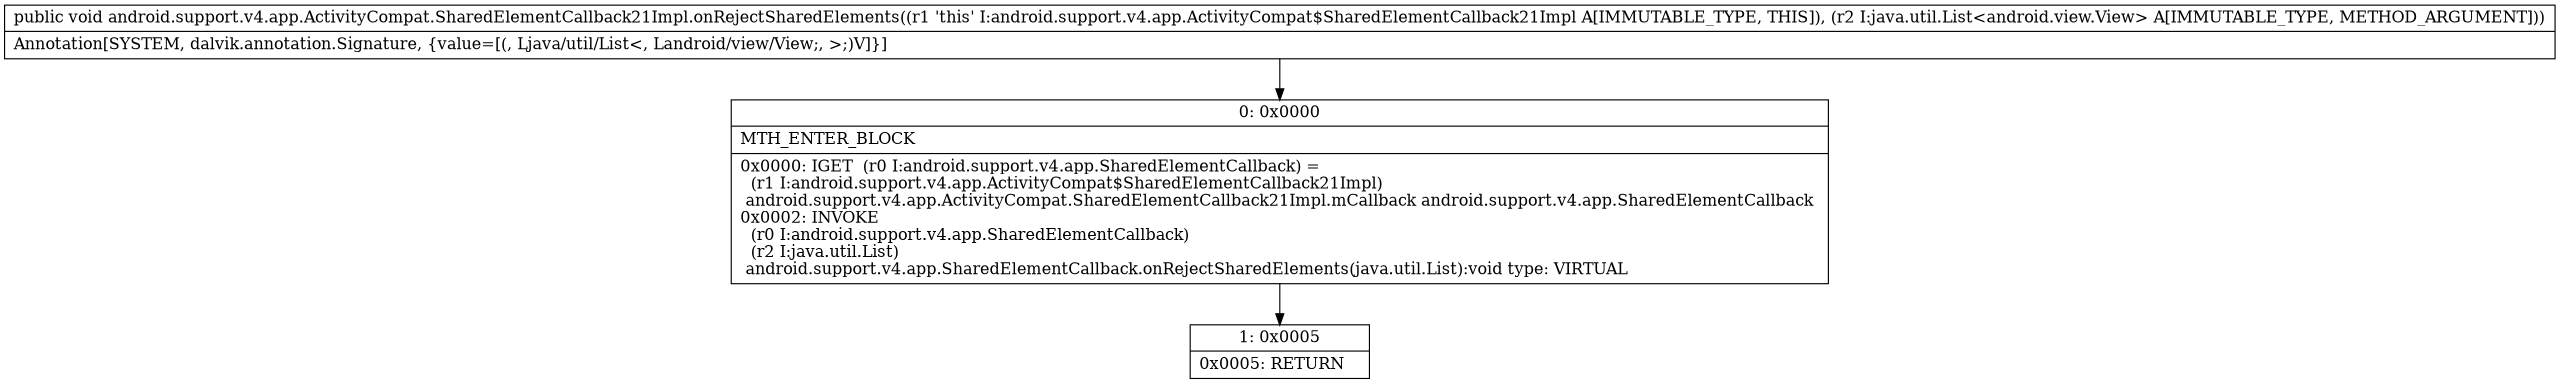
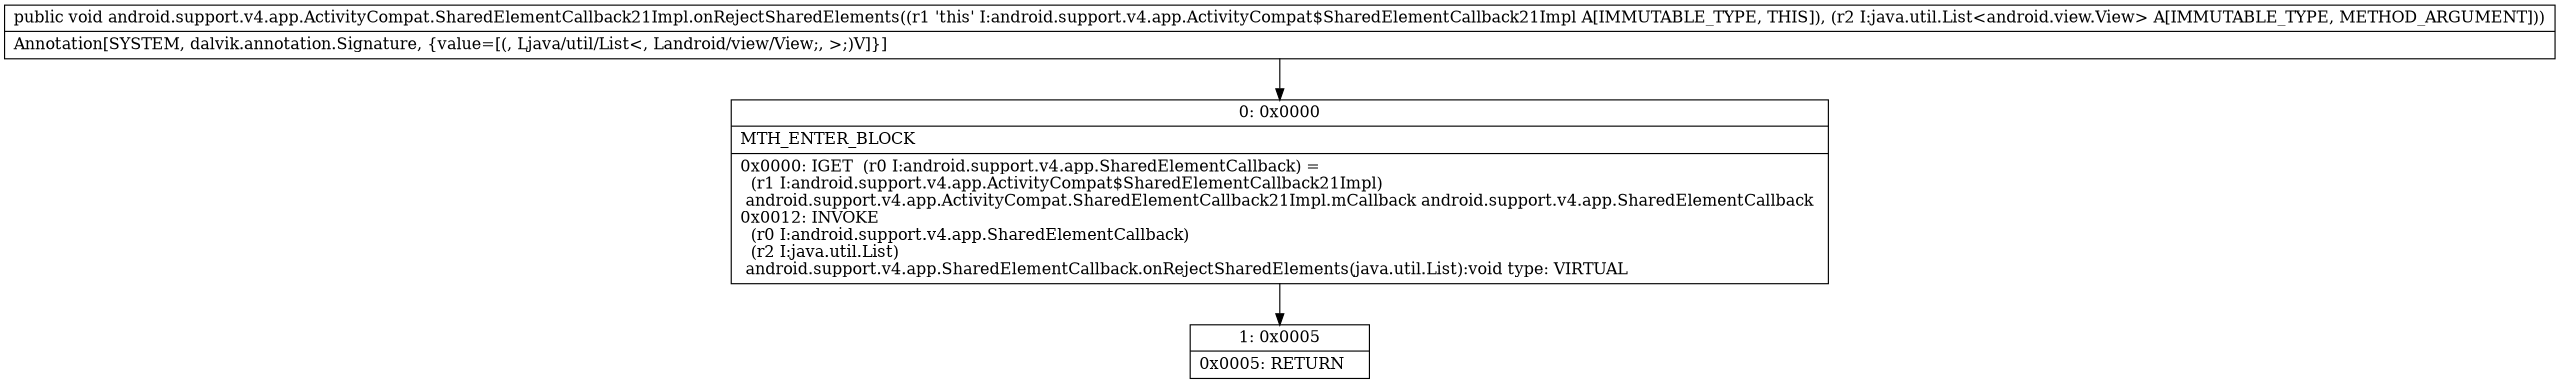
(815, 218) -> (815, 218)
